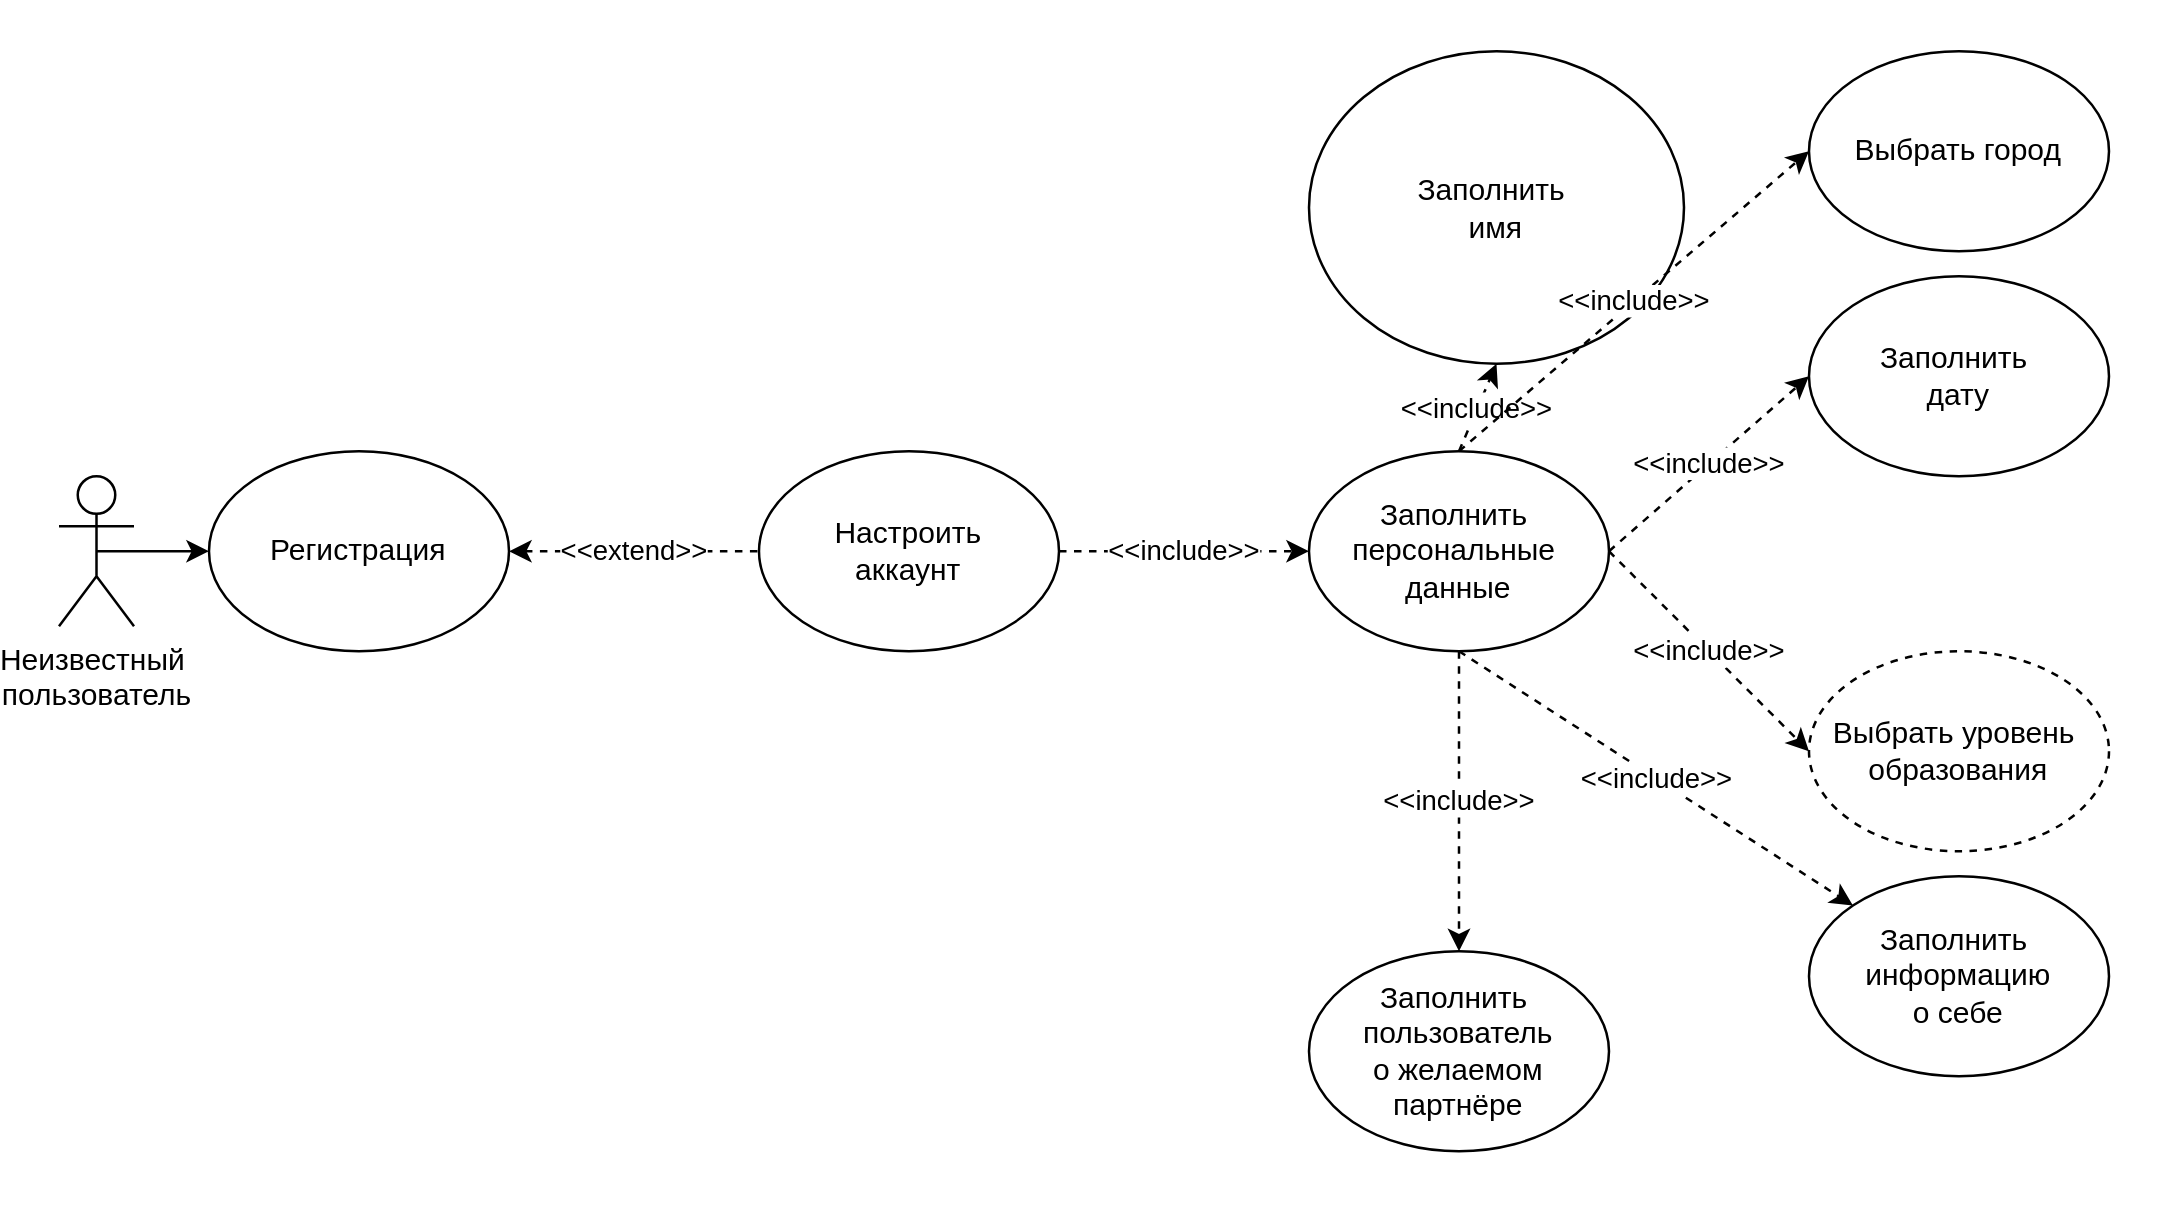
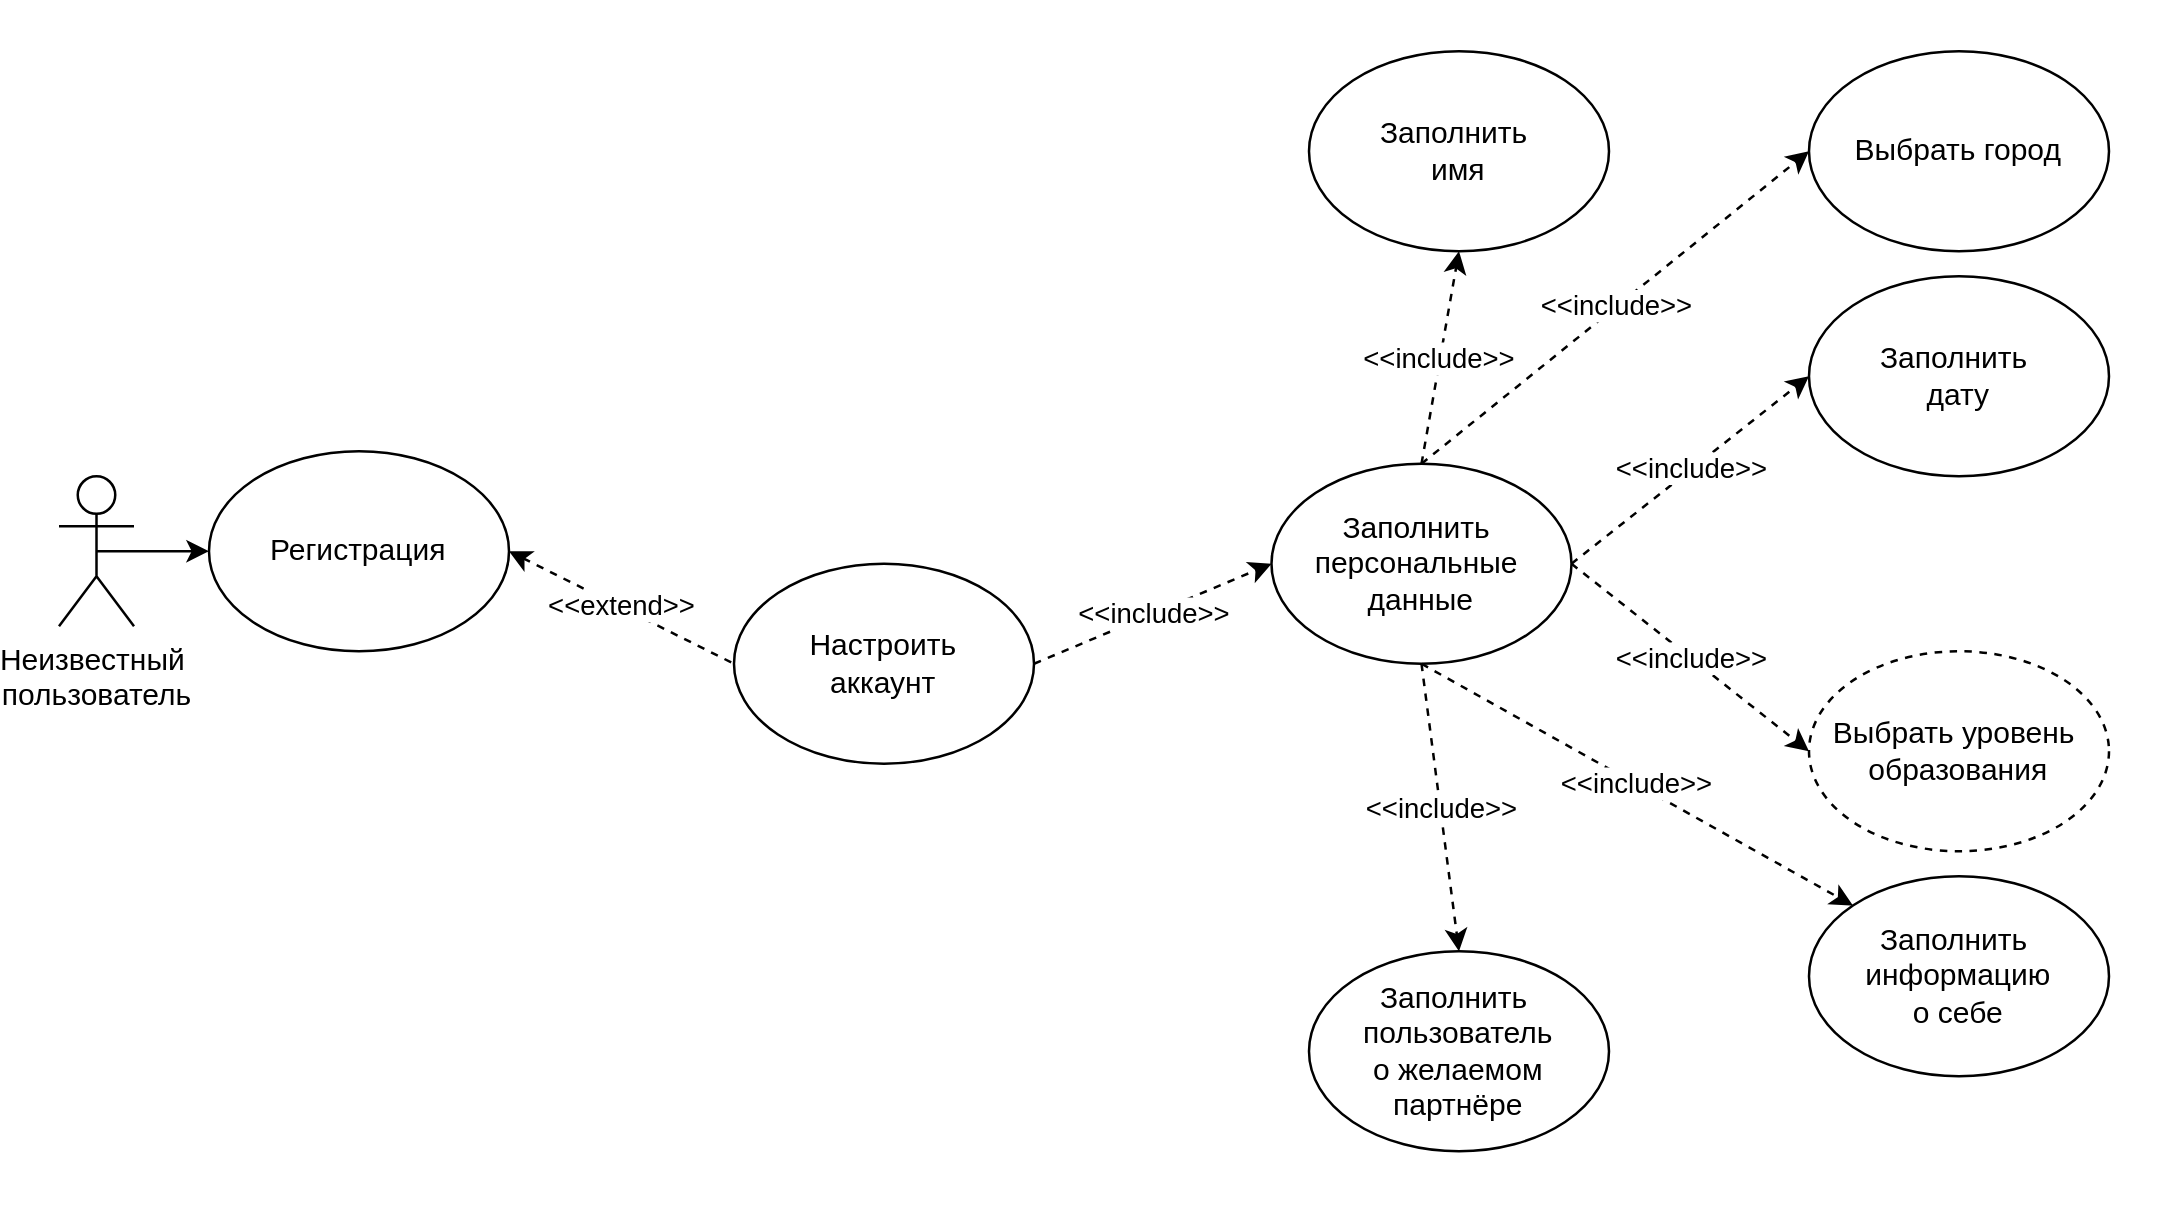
(1496, 208) -> (1459, 151)
(909, 551) -> (884, 664)
(1459, 551) -> (1421, 564)
